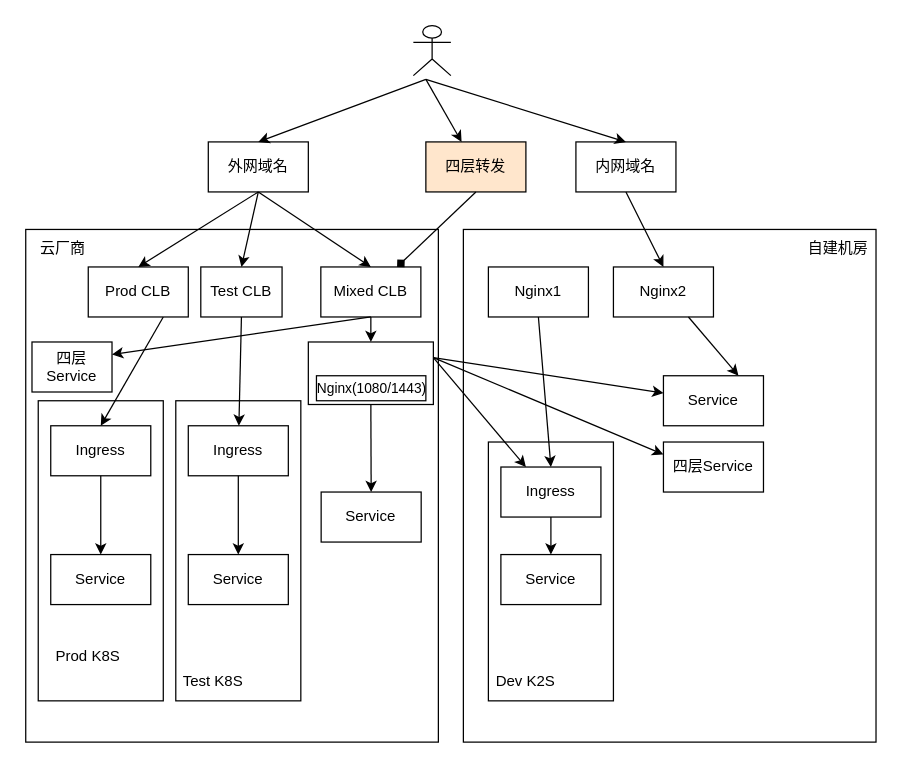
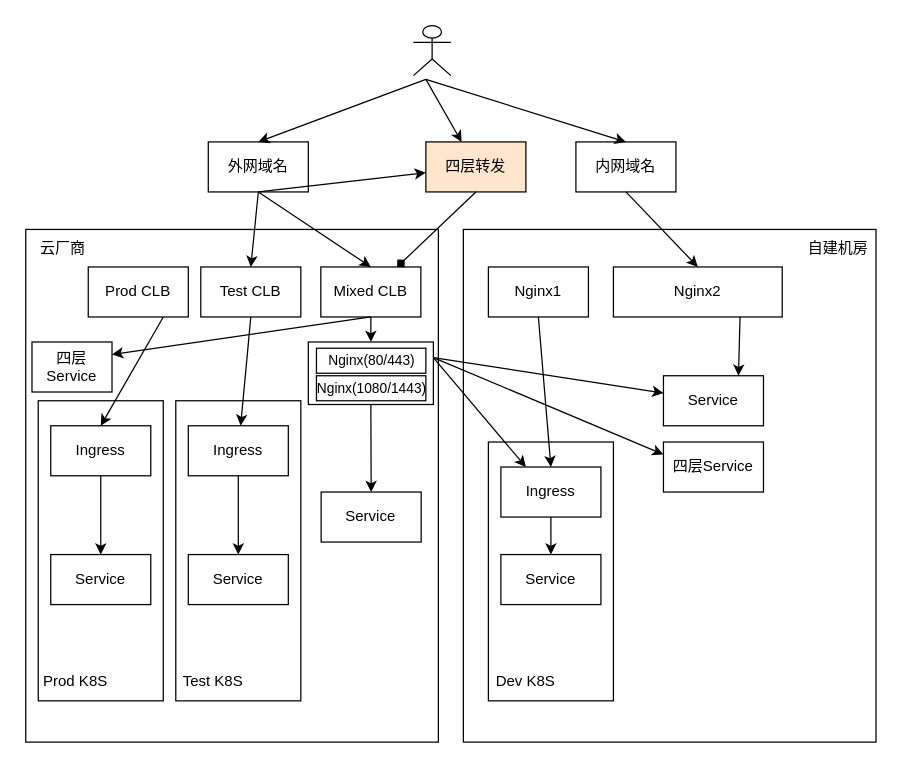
(201, 228) -> (340, 182)
(241, 292) -> (251, 292)
(663, 292) -> (698, 292)
none -> (371, 361)
(88, 657) -> (76, 682)
(526, 682) -> (526, 682)
